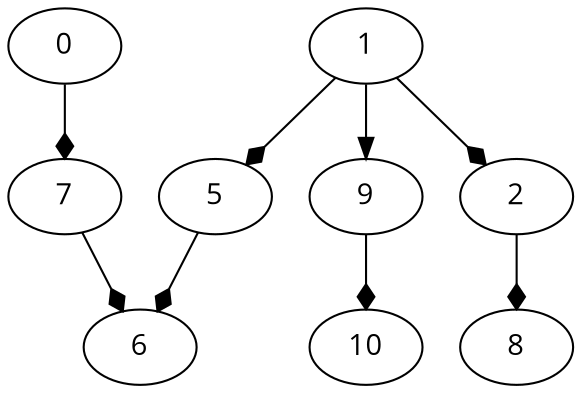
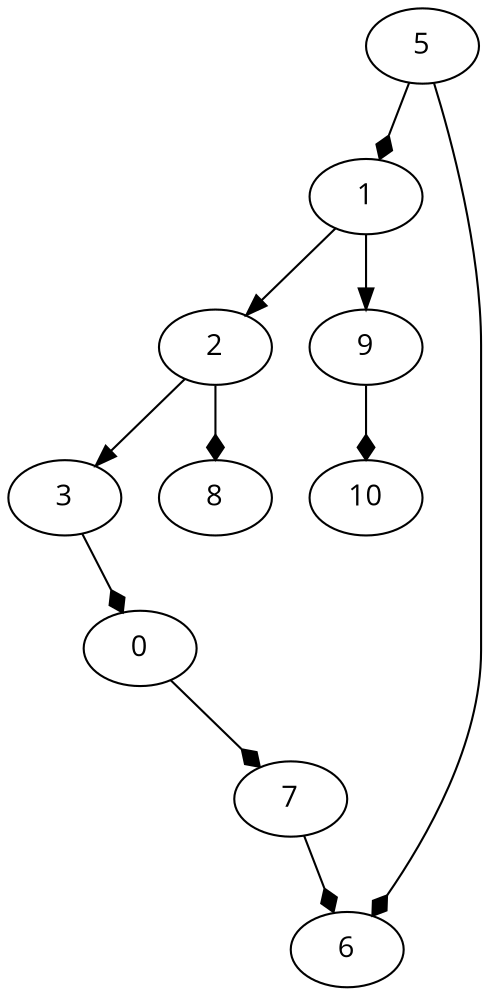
(300, 112) -> (399, 109)
(432, 112) -> (298, 264)
none -> (65, 498)
